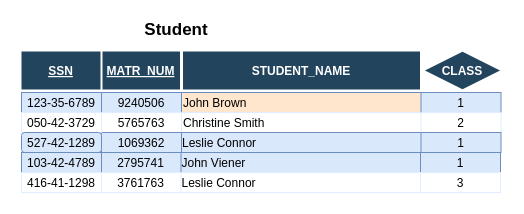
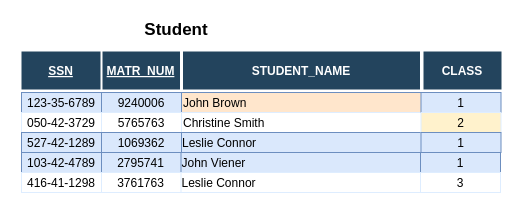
(463, 71) -> (463, 71)
(141, 103) -> (141, 103)
(461, 123) -> (461, 123)
(62, 143) -> (62, 143)
